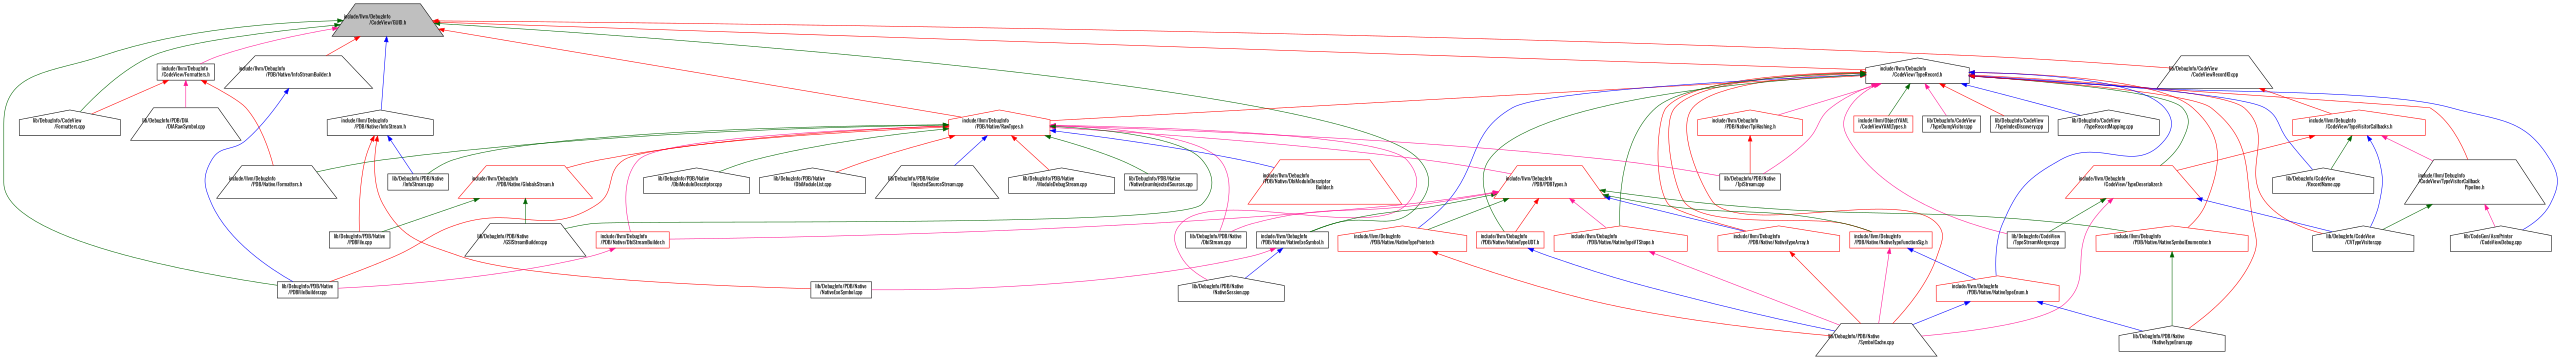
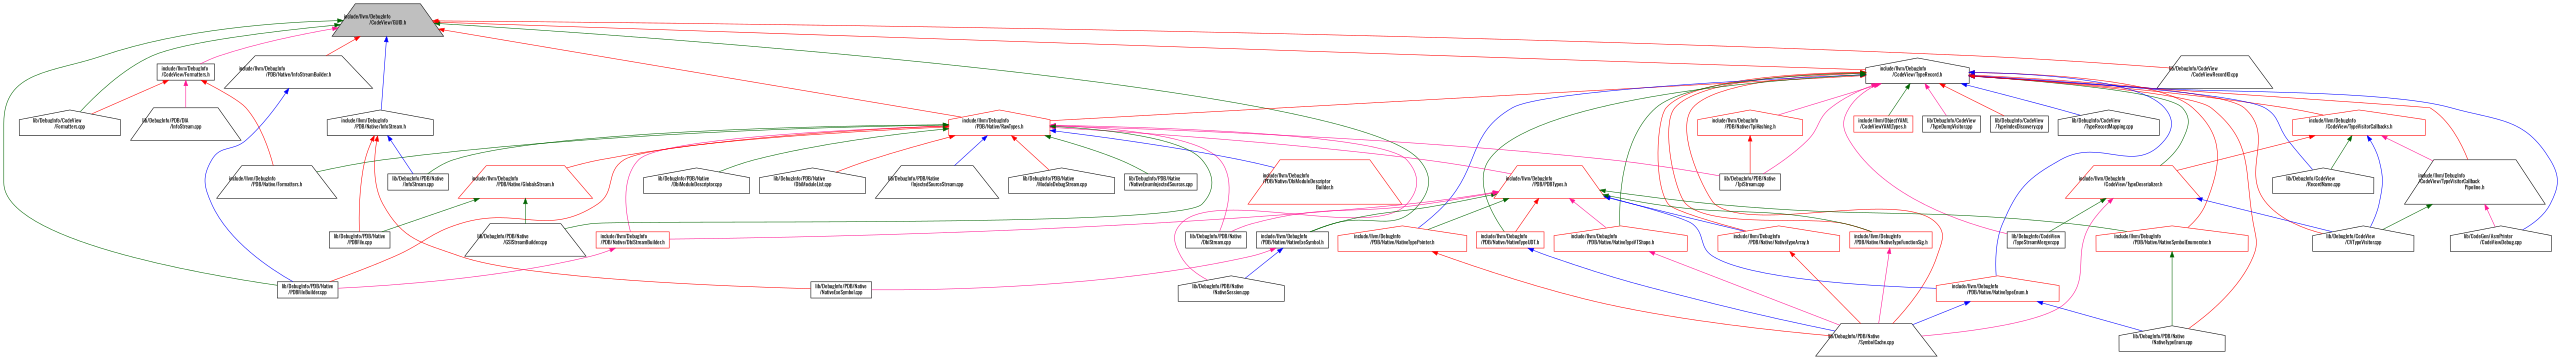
(2298, 102) -> (2150, 91)
(186, 124) -> (186, 124)
(1944, 265) -> (1760, 272)
